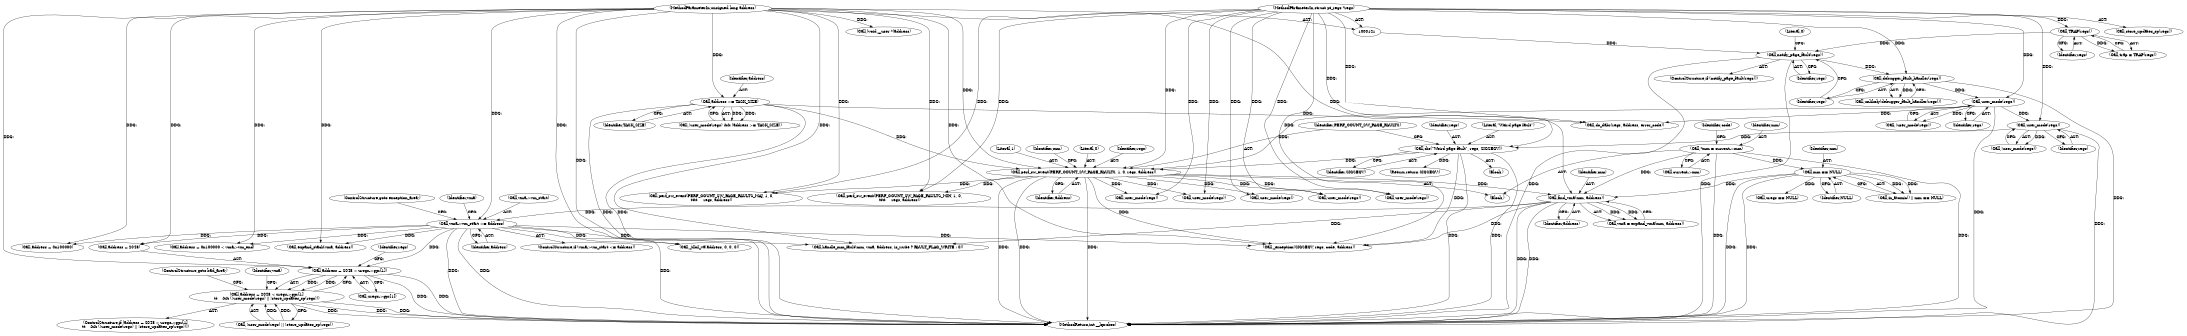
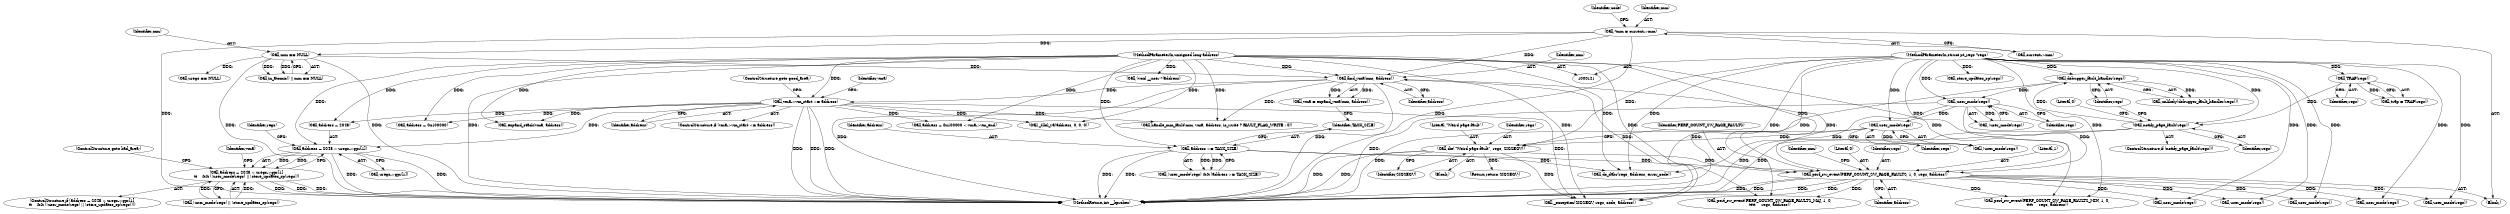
(2104, 20) -> (1968, 67)
(1569, 43) -> (2161, 70)
none -> (1470, 64)
(382, 198) -> (777, 79)
(529, 198) -> none
(1837, 198) -> none
(1630, 206) -> (1342, 113)
